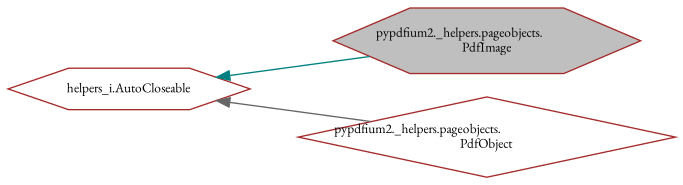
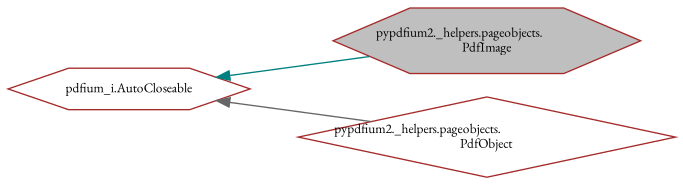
(129, 89) -> (129, 89)
